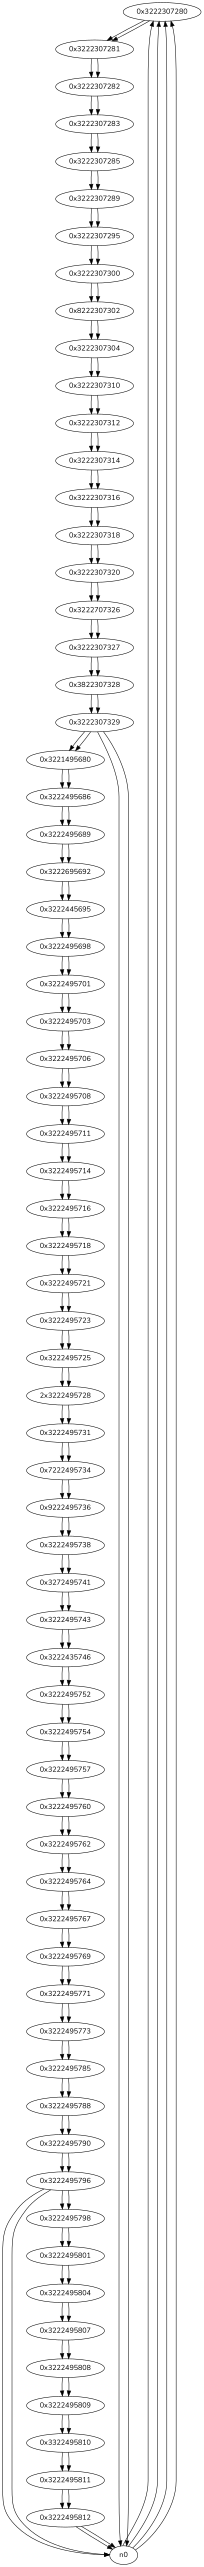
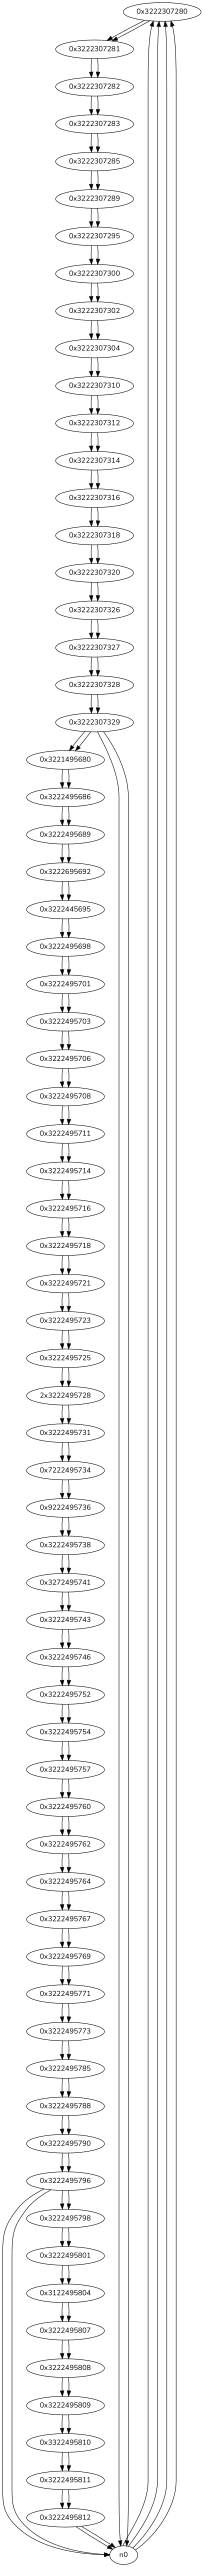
(95, 311) -> (95, 311)
(95, 610) -> (95, 610)
(95, 685) -> (95, 685)
(66, 1658) -> (66, 1658)
(66, 2293) -> (66, 2293)
